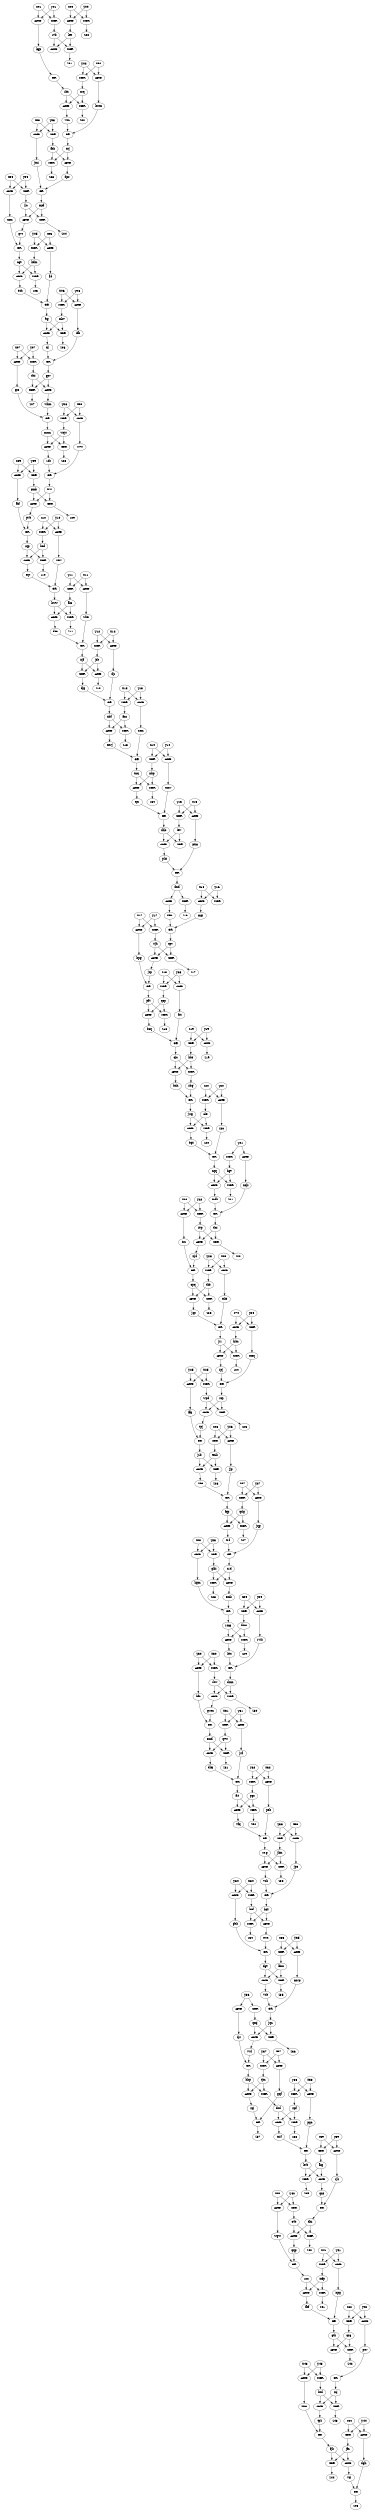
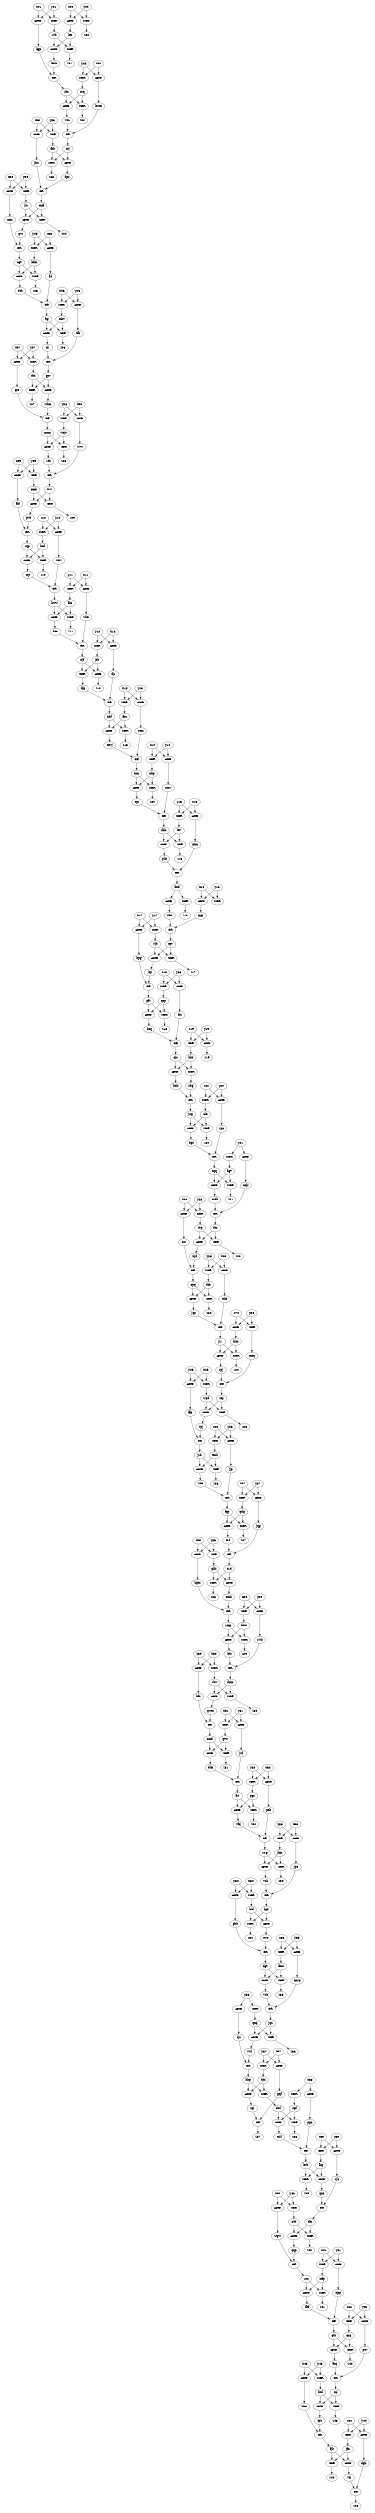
none -> (54, 64)
none -> (180, 859)
(295, 2080) -> none
none -> (335, 2364)
